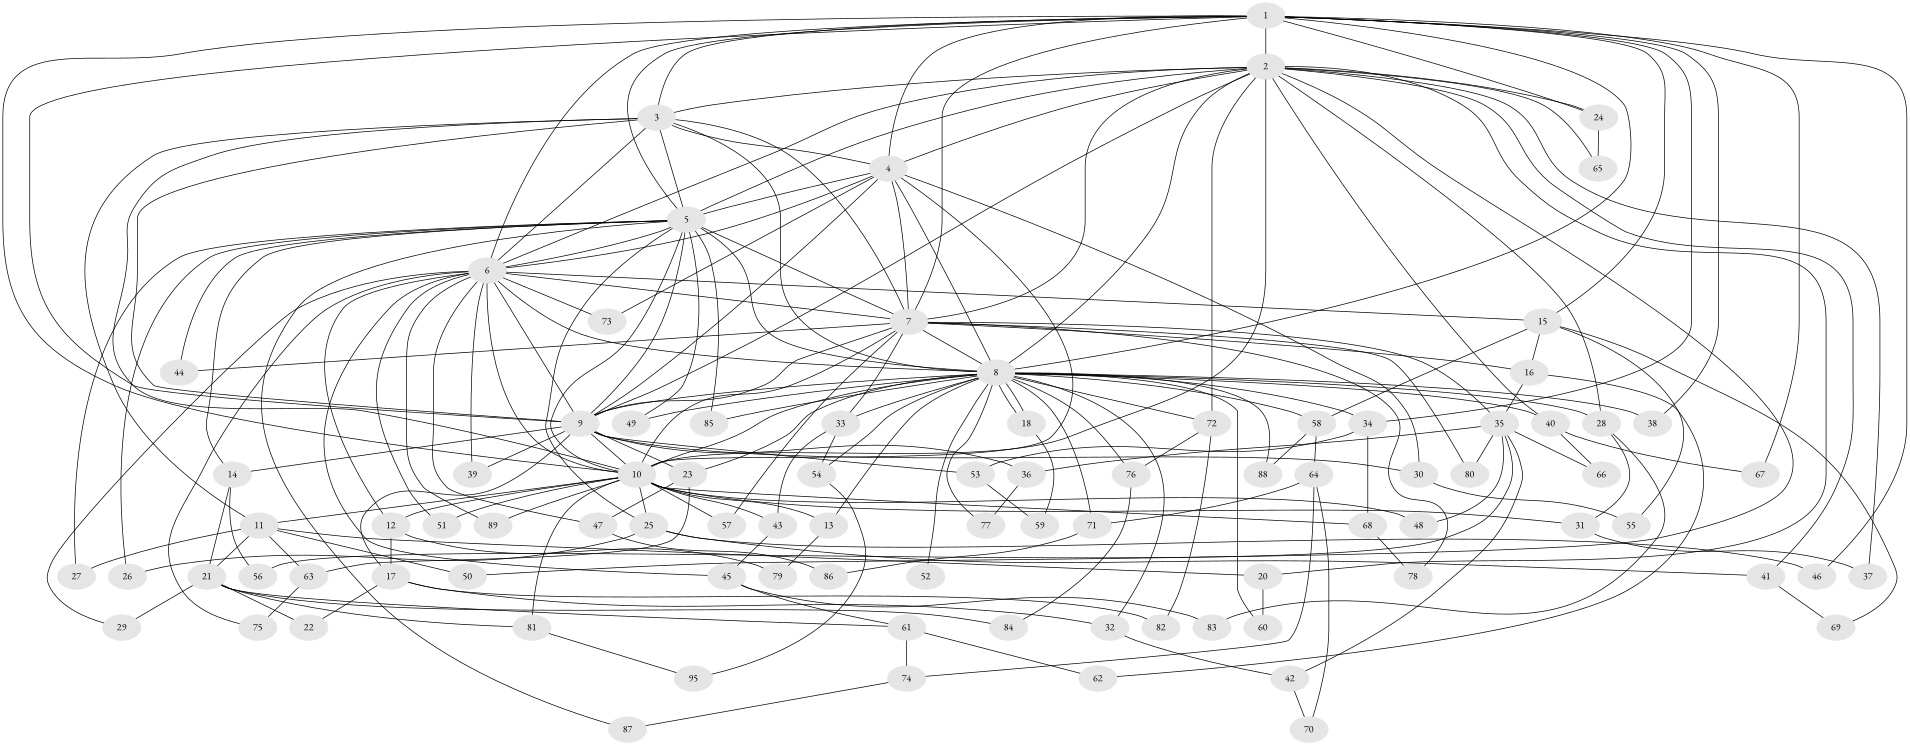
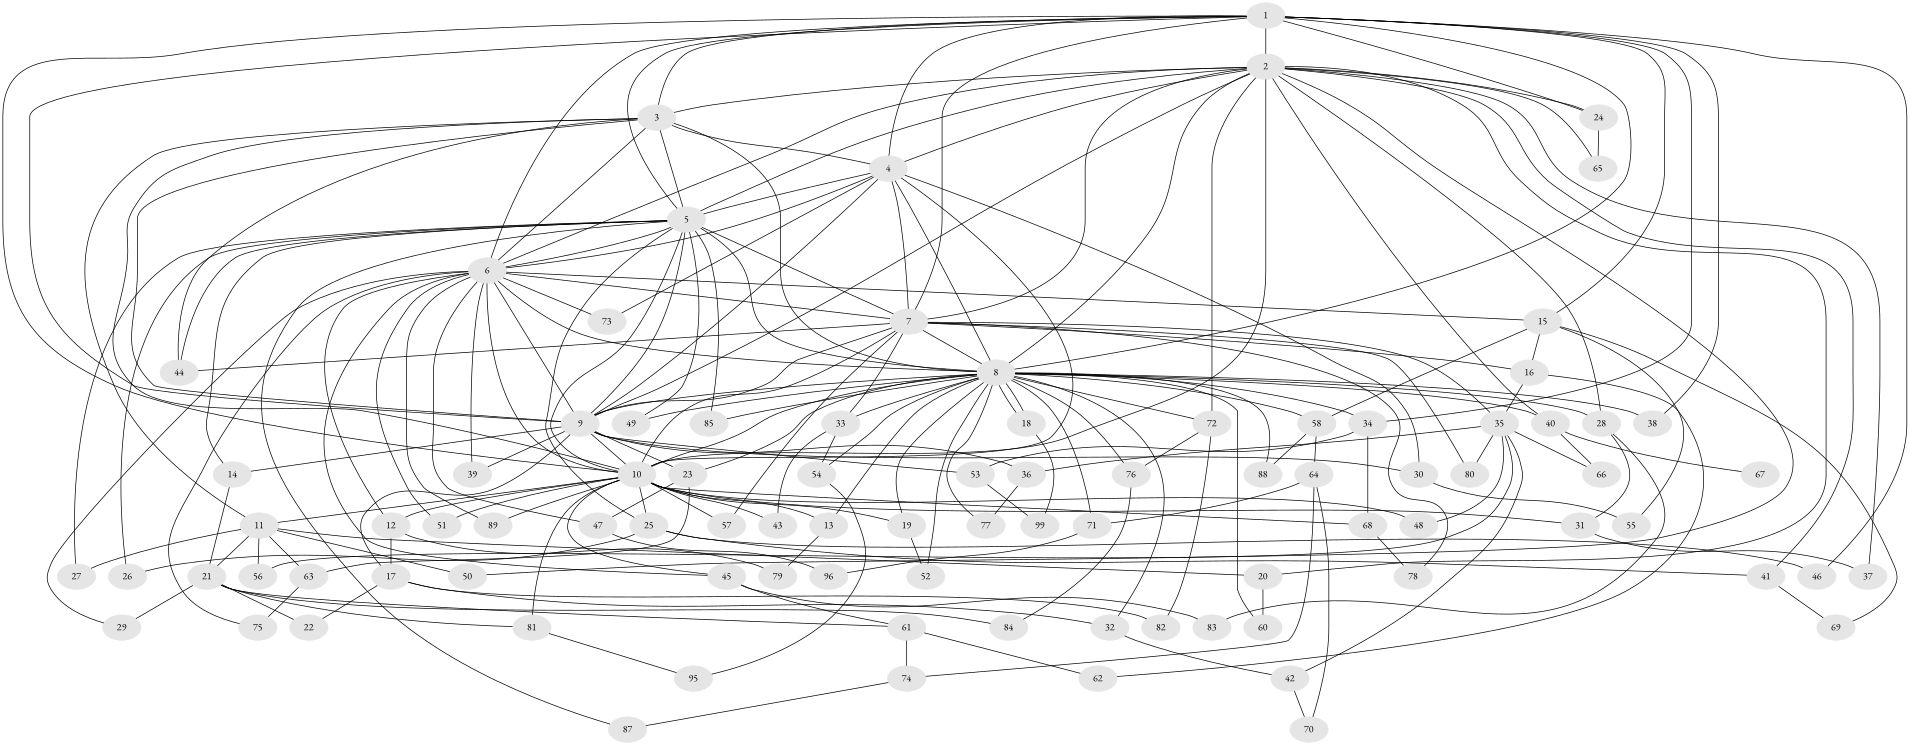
(1730, 60) -> none
(818, 179) -> (360, 174)
(231, 526) -> (259, 551)
none -> (907, 526)
(1040, 526) -> (1040, 526)
(755, 549) -> (576, 542)
(829, 577) -> (829, 577)
